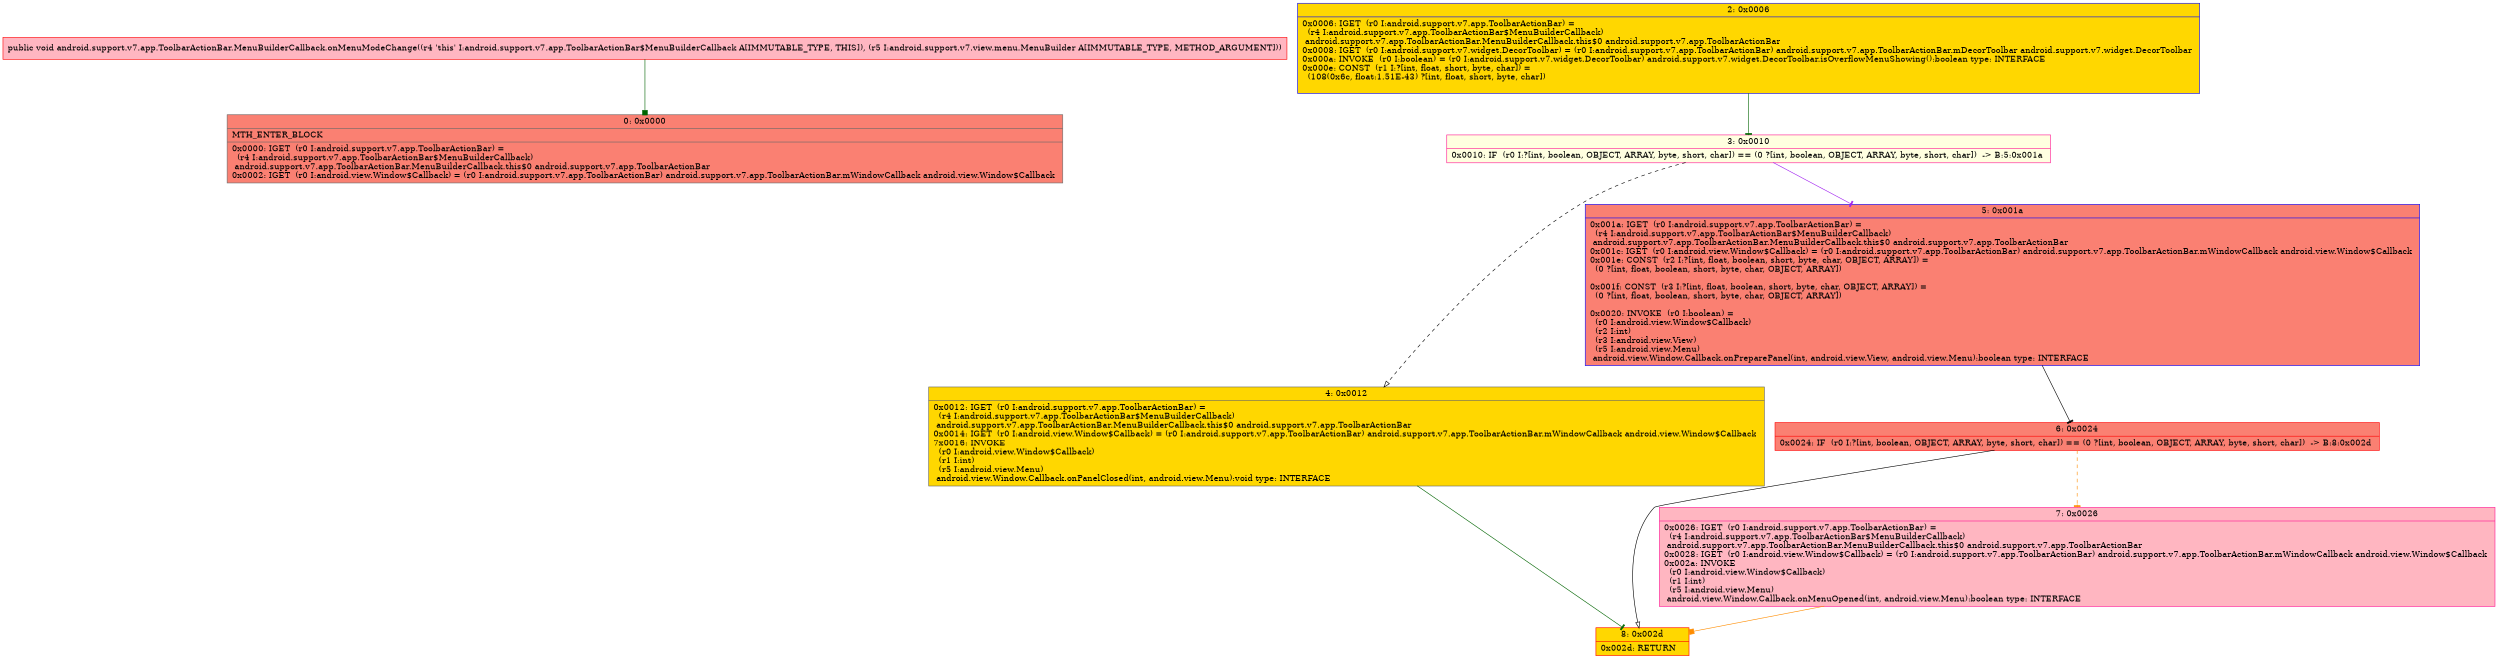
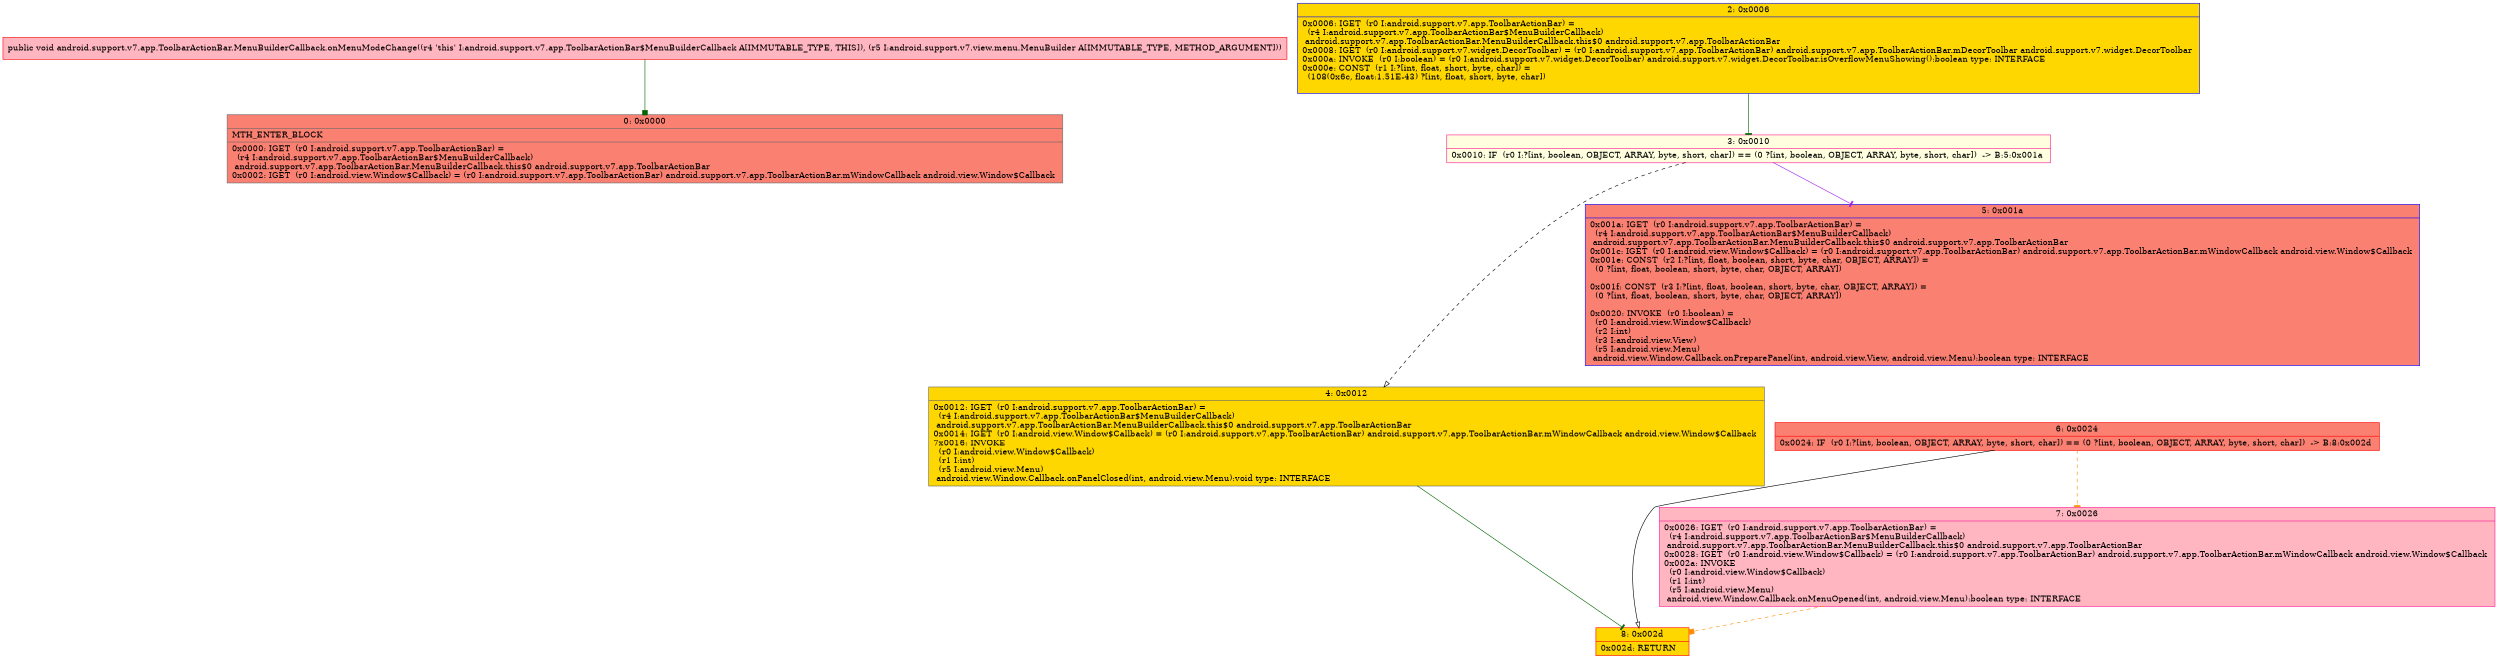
(2056, 393) -> none
(1760, 619) -> (1760, 619)
